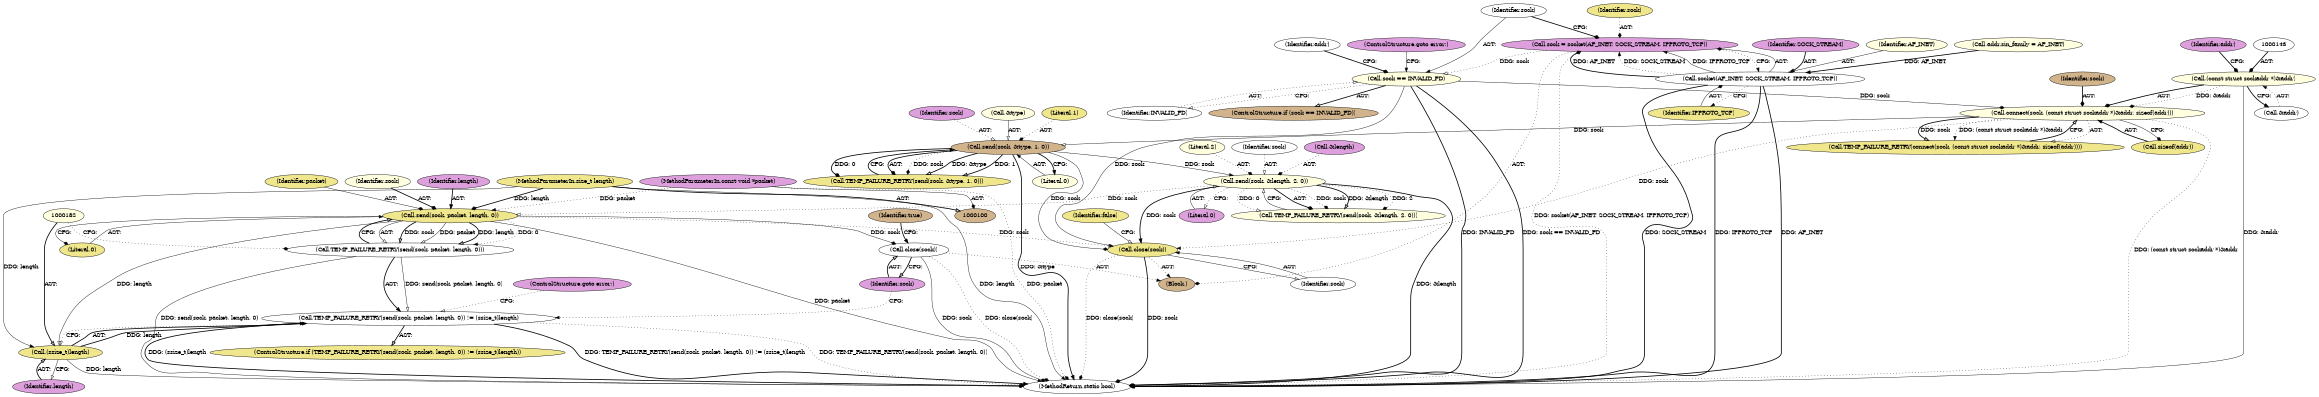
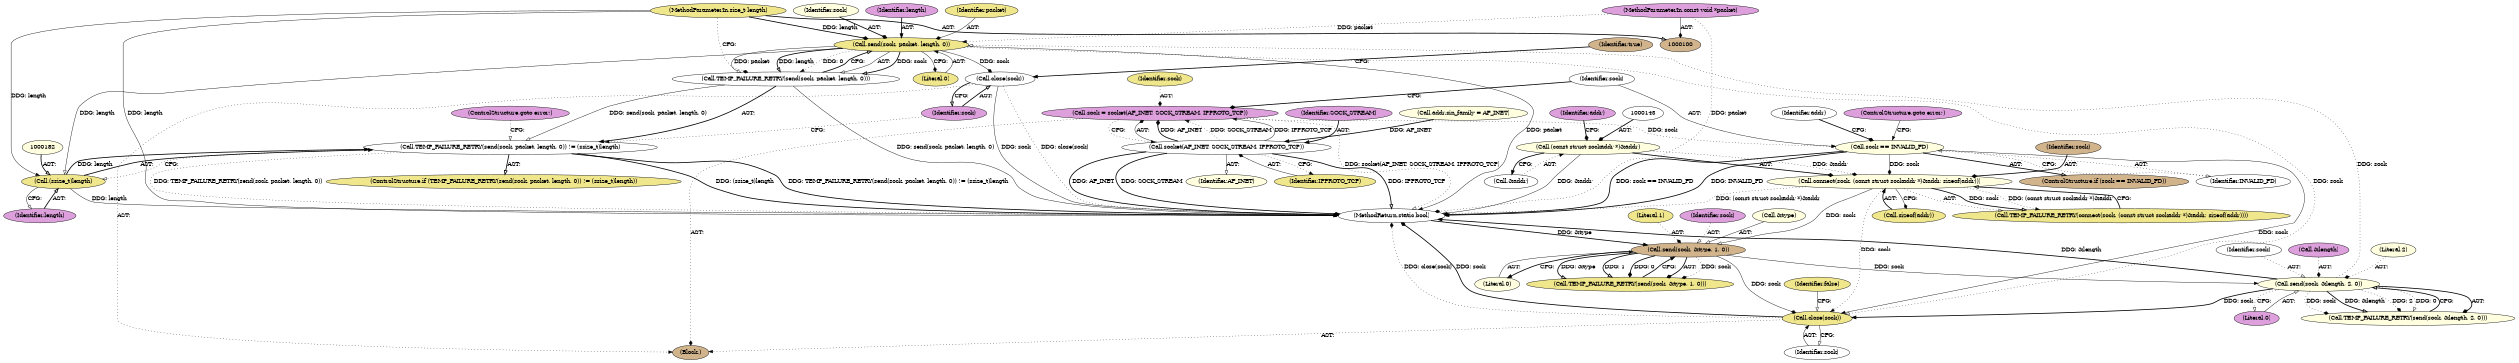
(1838, 61) -> (1226, 163)
(1272, 205) -> (2417, 292)
(173, 245) -> (721, 50)
(1033, 275) -> (1537, 233)
